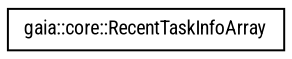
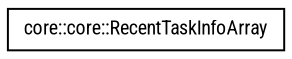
(146, 30) -> (146, 30)
